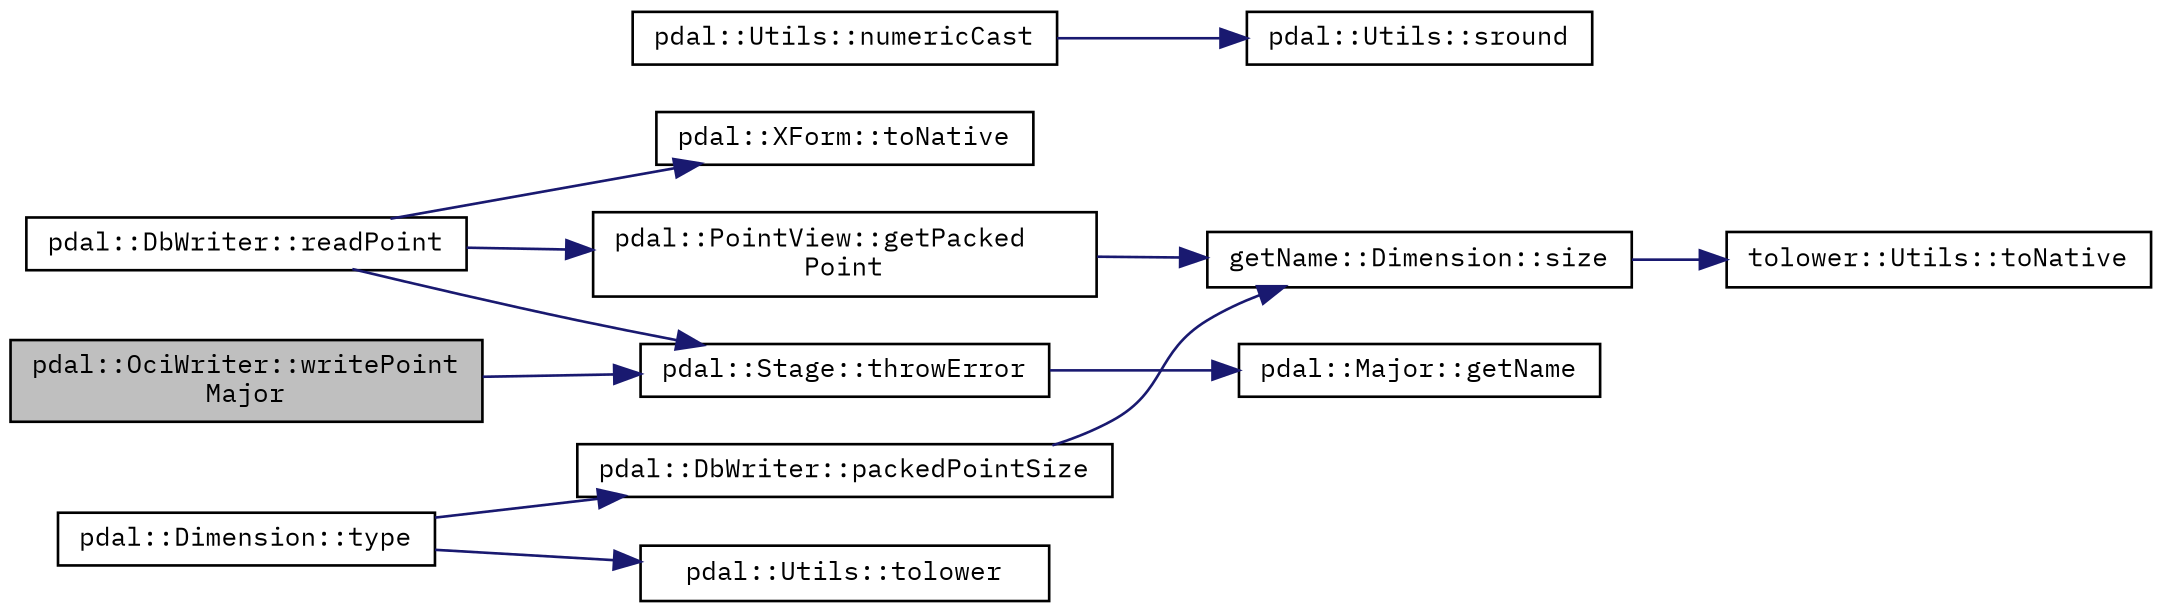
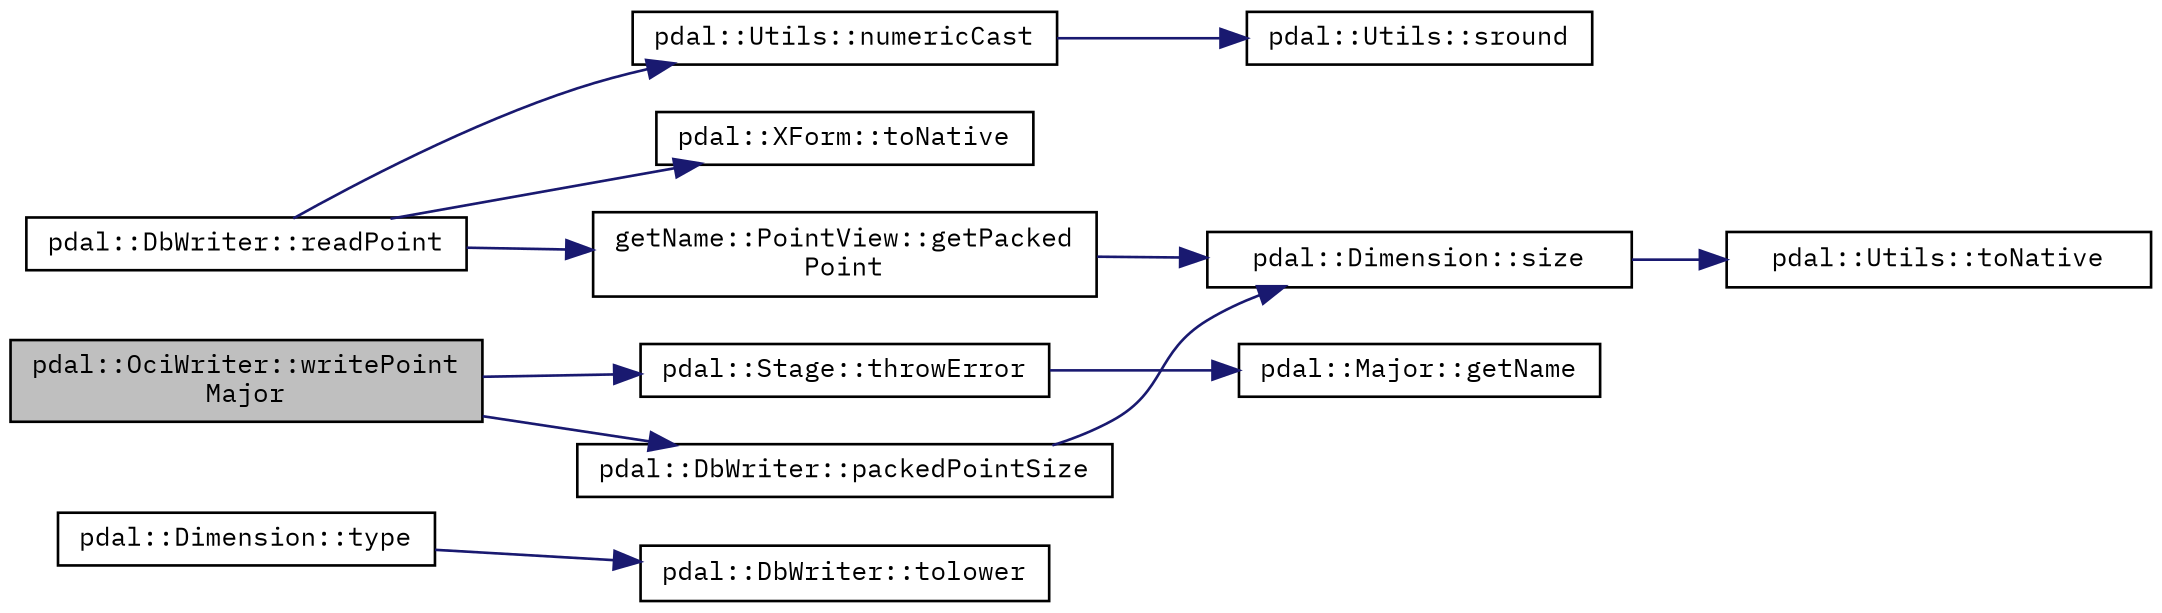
(845, 254) -> (845, 254)
(1420, 260) -> (1420, 260)
(1939, 260) -> (1939, 260)
(514, 307) -> (466, 132)
(517, 508) -> (566, 429)
(845, 573) -> (845, 573)
